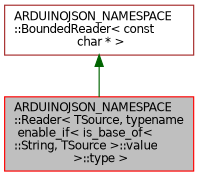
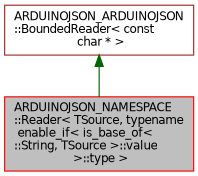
(99, 30) -> (99, 30)
